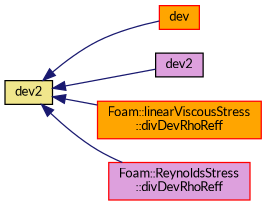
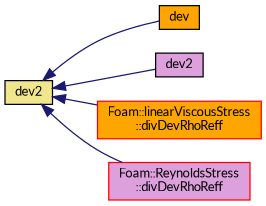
(179, 18) -> (179, 18)
